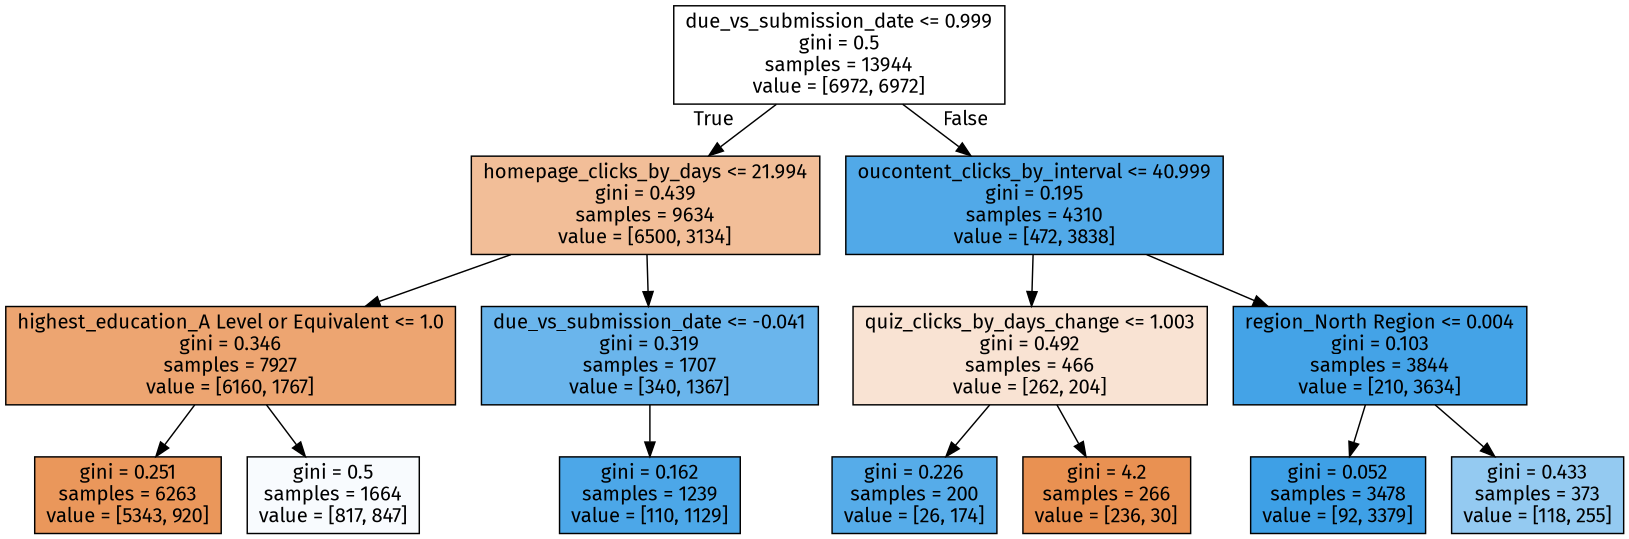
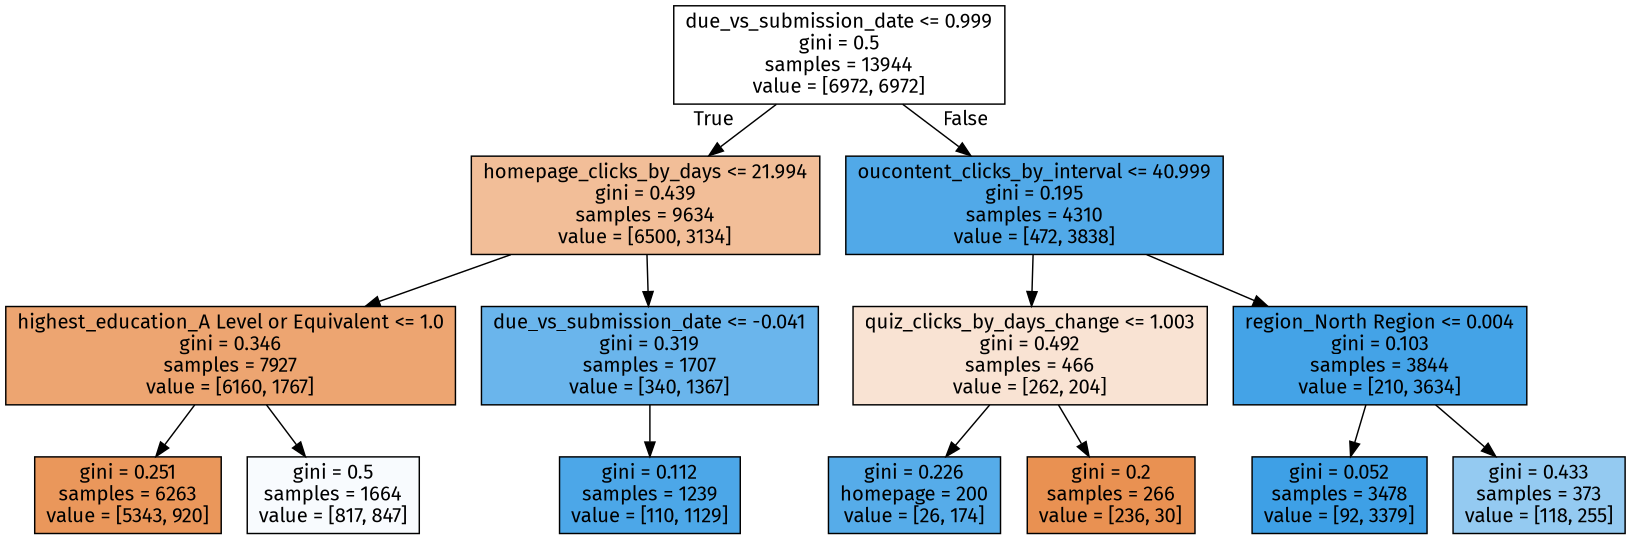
(650, 495) -> (650, 495)
(914, 495) -> (914, 495)
(1107, 495) -> (1111, 495)
